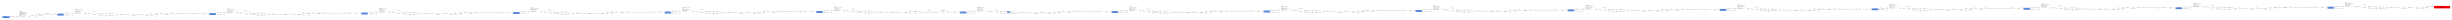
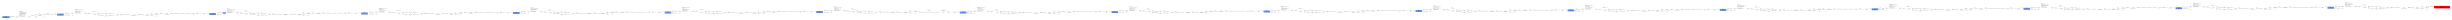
(1009, 12) -> (1009, 12)
(224, 13) -> (224, 13)
